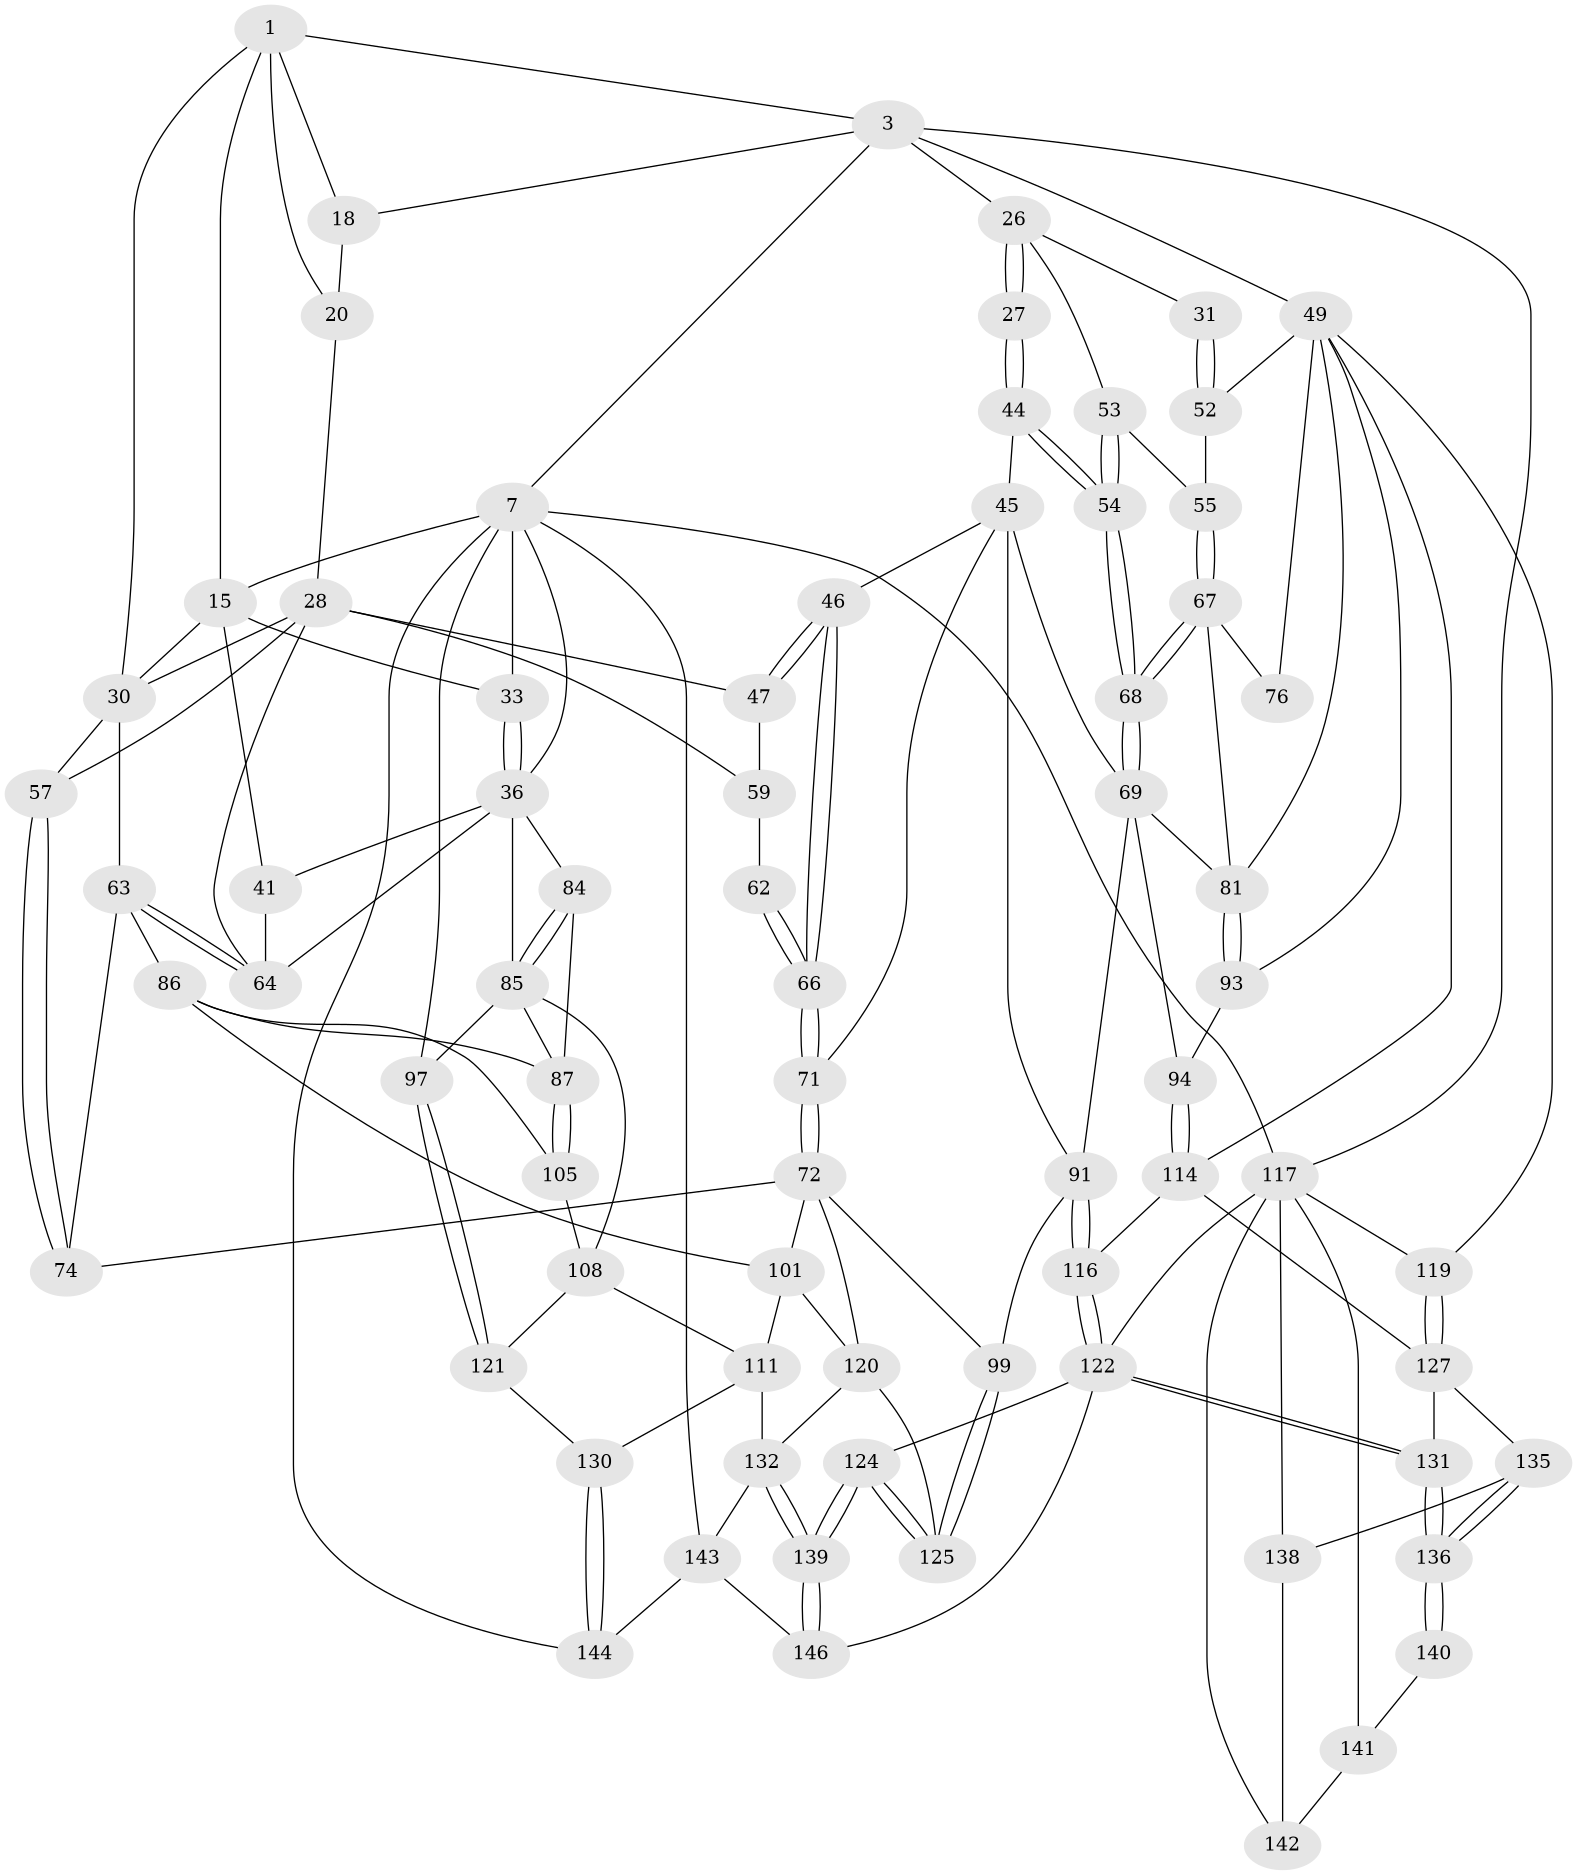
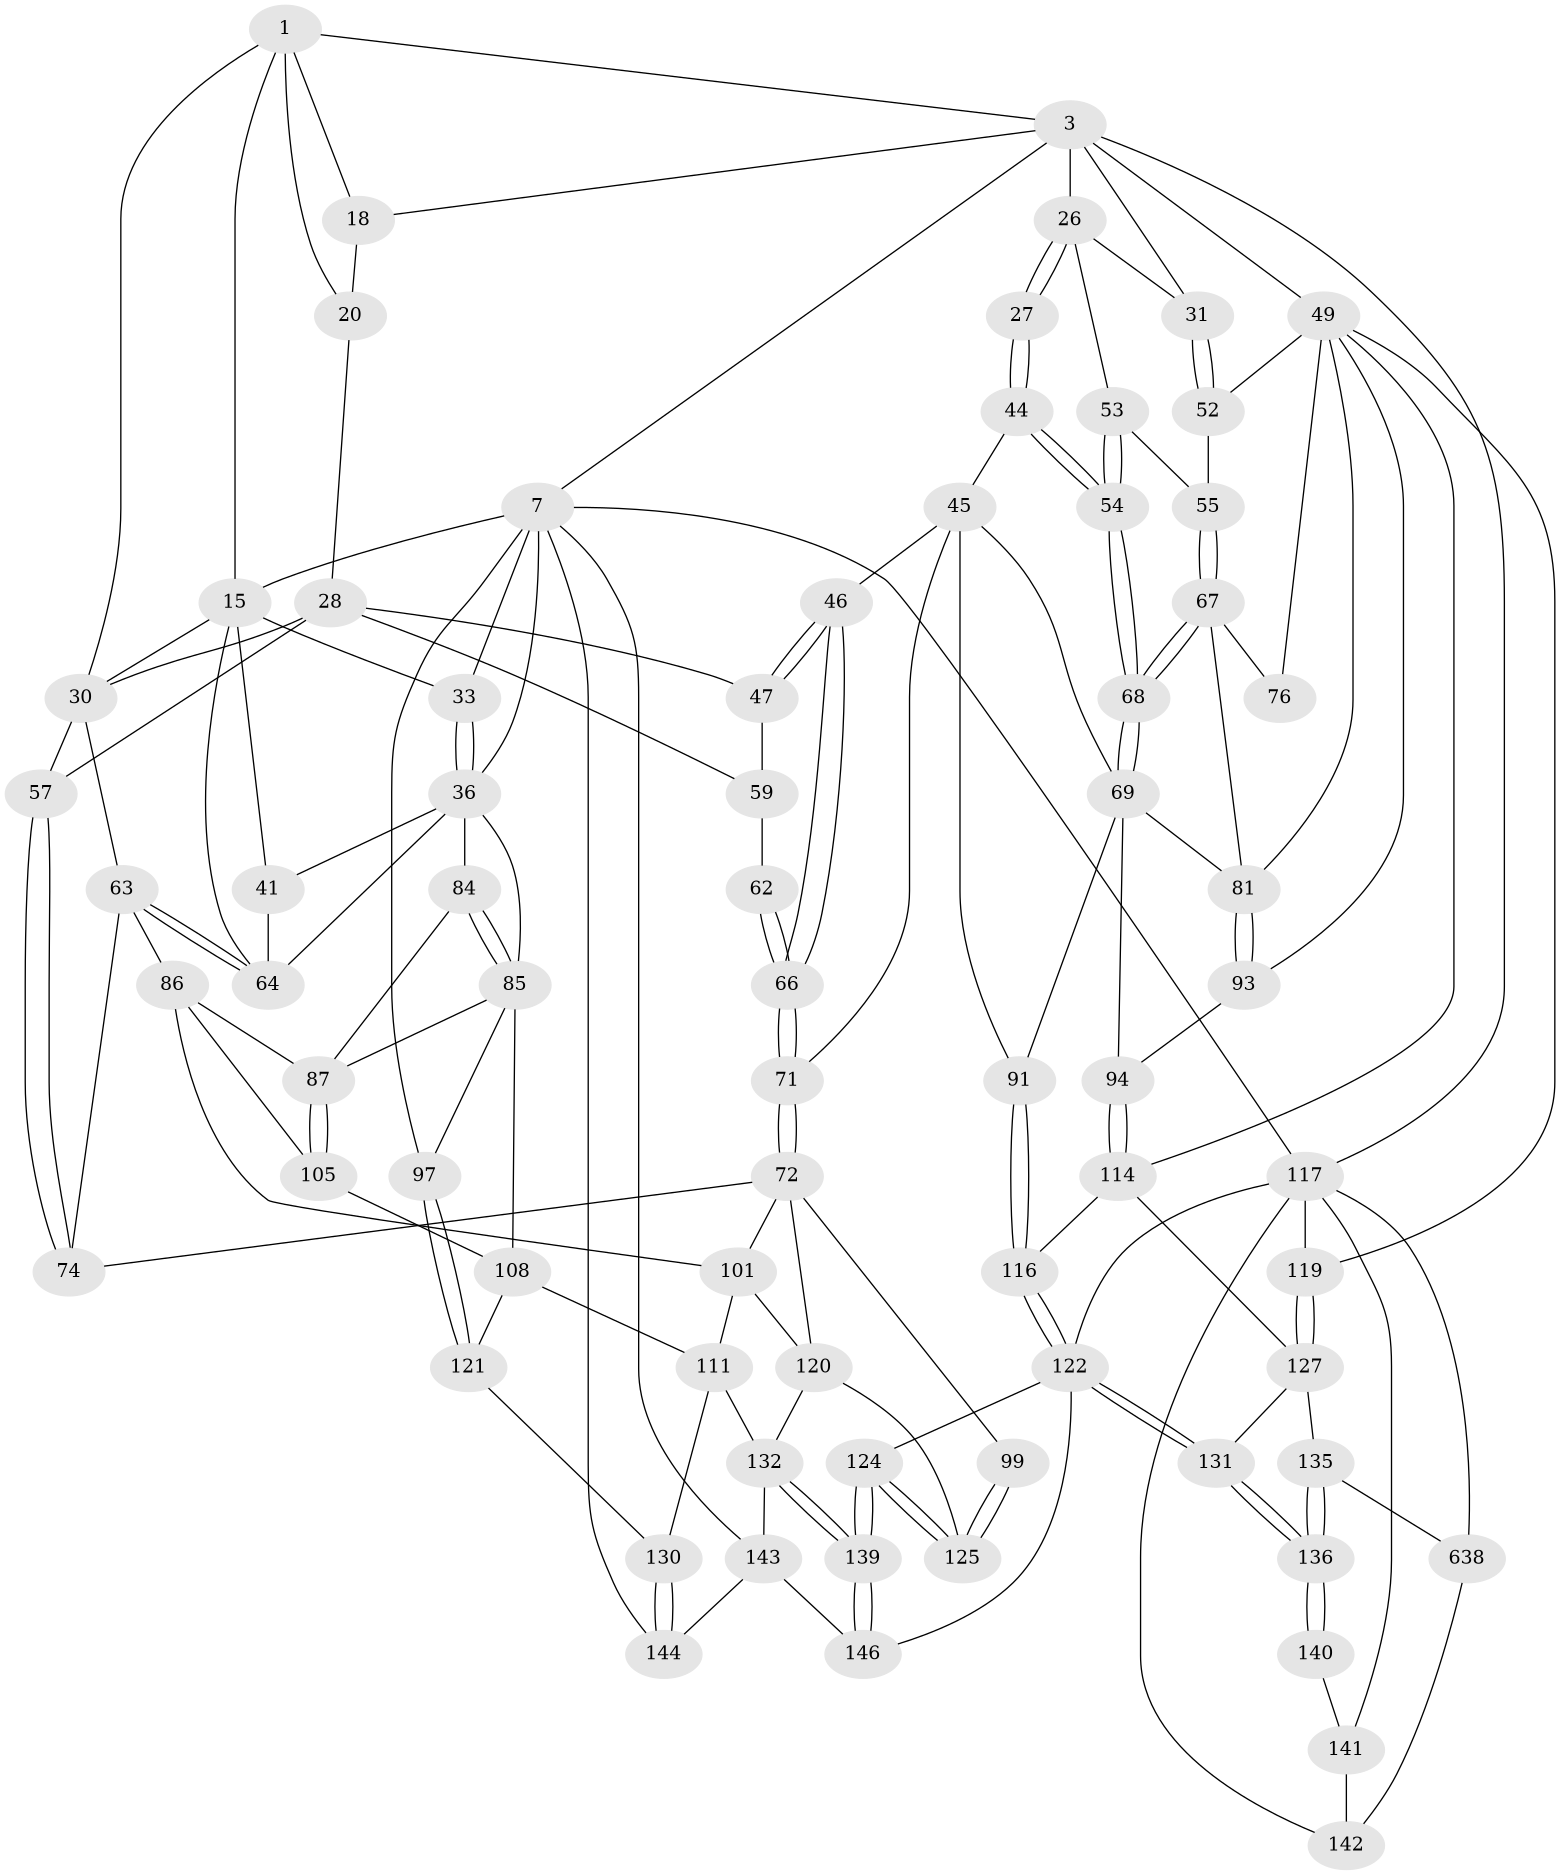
none -> (1134, 220)
(236, 794) -> (206, 799)
(1023, 1266) -> none
(1283, 1559) -> (1467, 1559)
